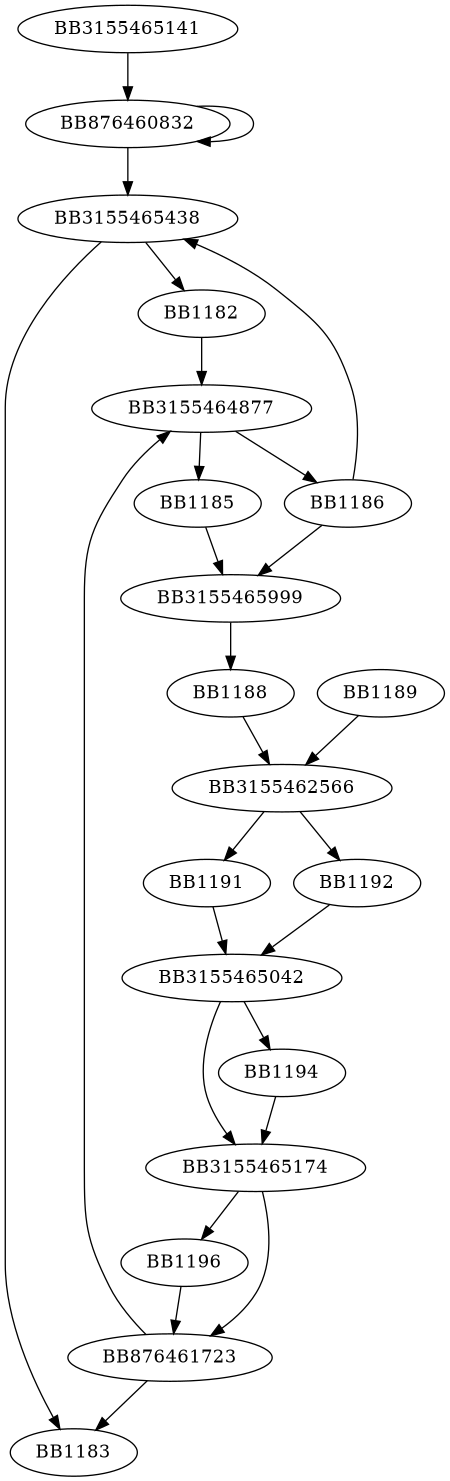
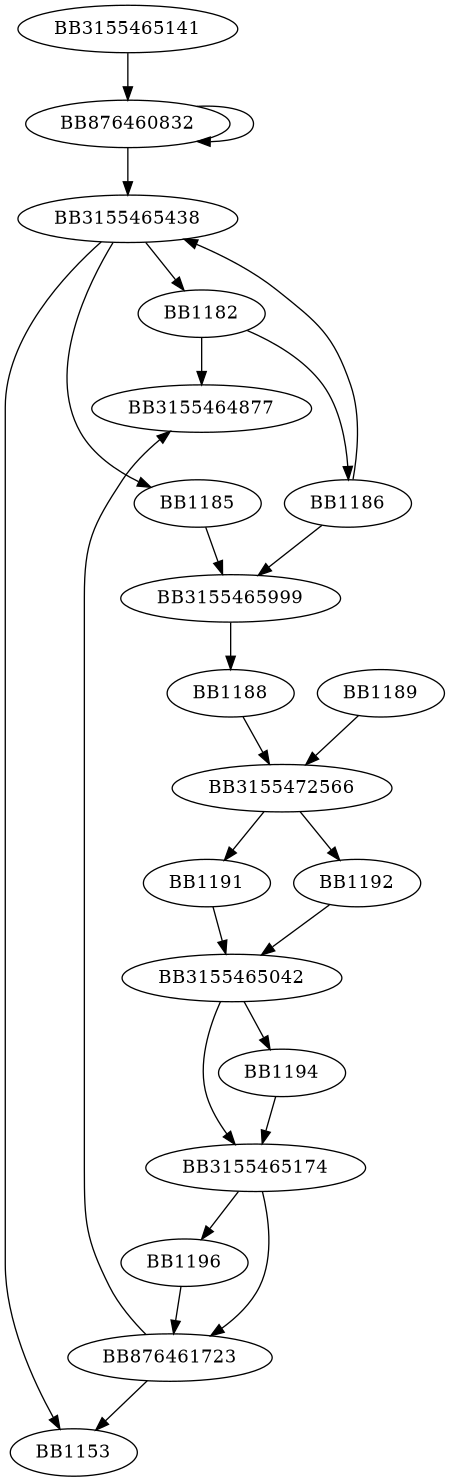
(200, 450) -> (68, 373)
(271, 453) -> (320, 382)
(282, 788) -> (282, 788)
(74, 1452) -> (74, 1452)
